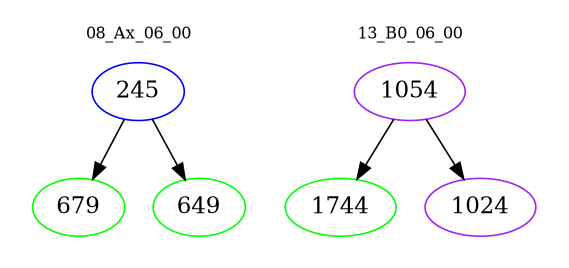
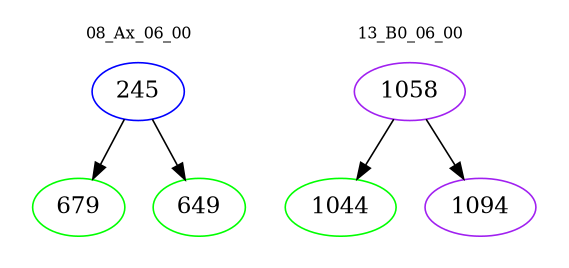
(410, 92) -> (410, 92)
(341, 207) -> (341, 207)
(480, 207) -> (480, 207)
